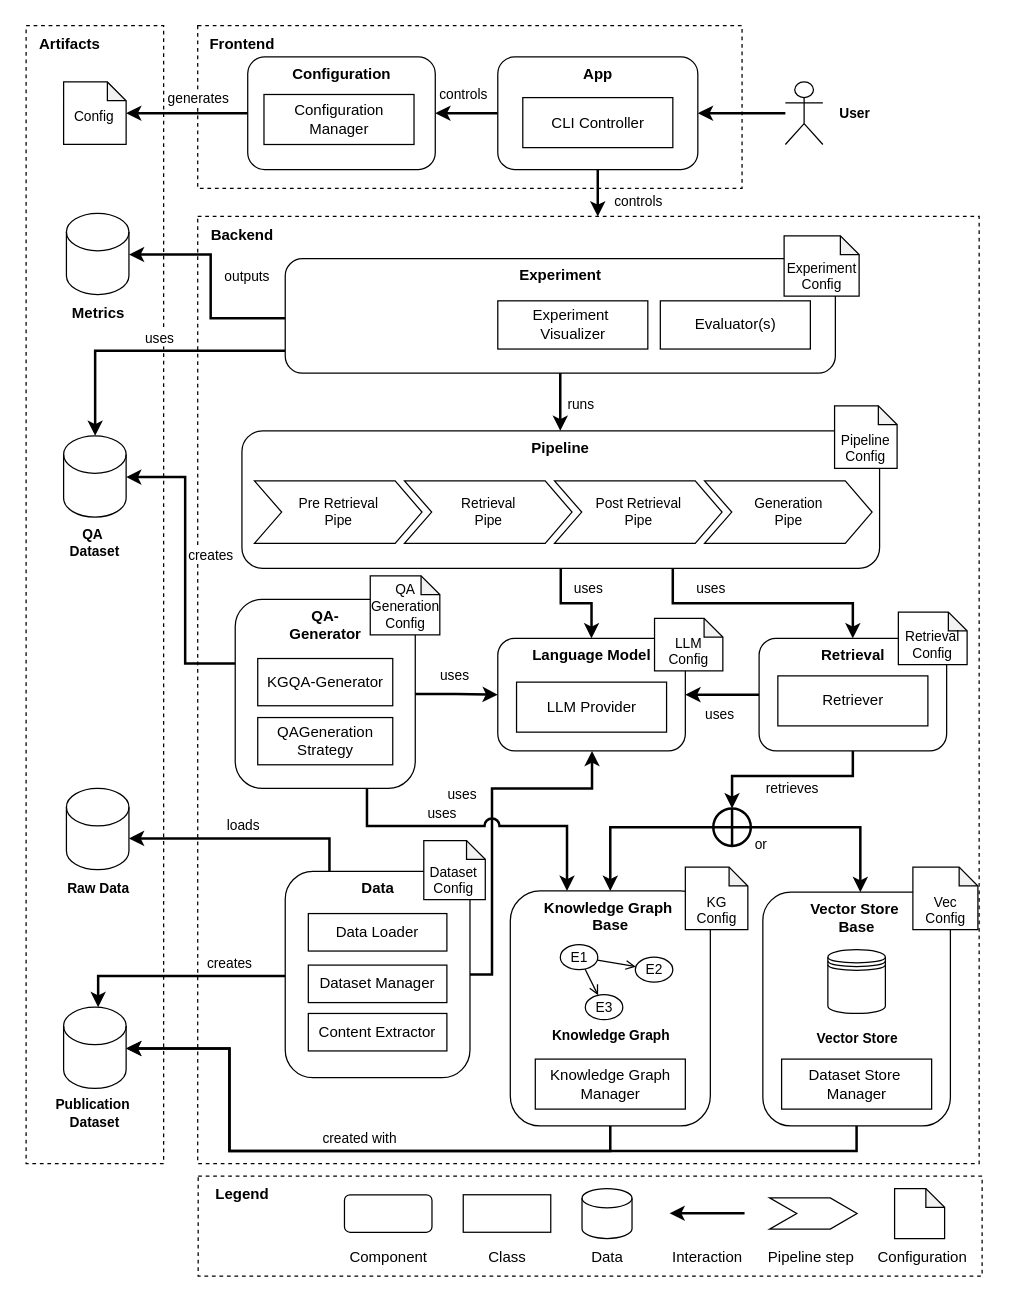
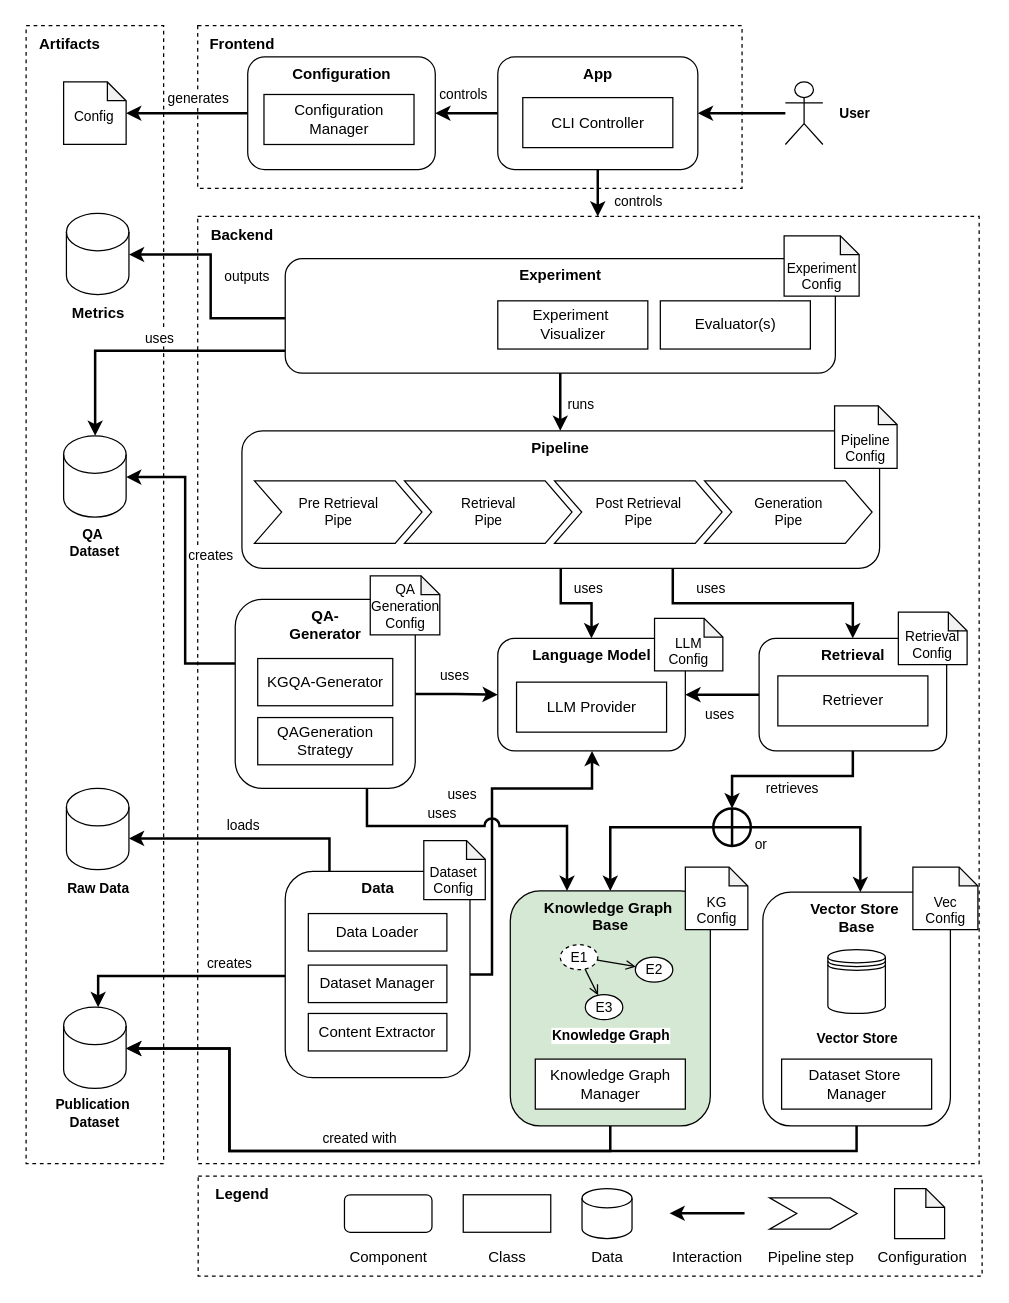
(611, 917) -> (611, 917)
(579, 957) -> (579, 957)
